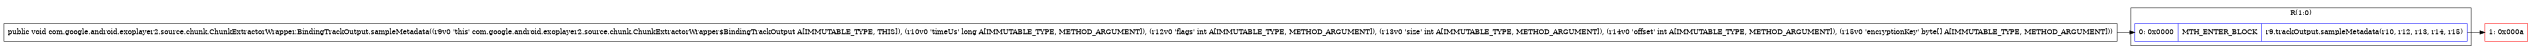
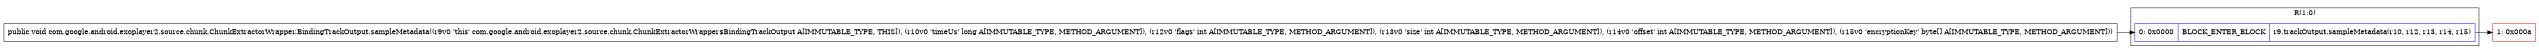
(2220, 32) -> (2224, 32)
